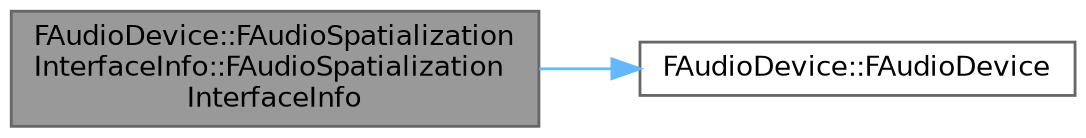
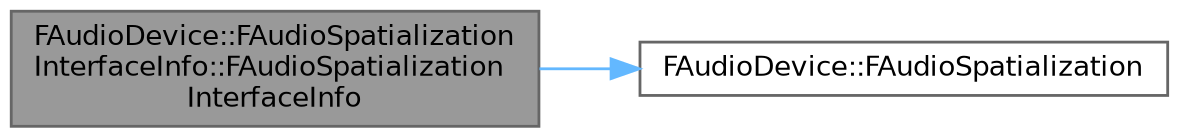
(858, 69) -> (904, 69)
